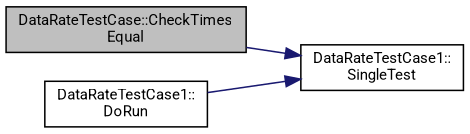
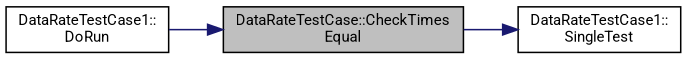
(246, 87) -> (188, 30)
